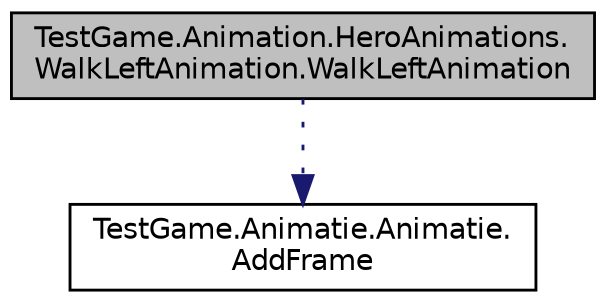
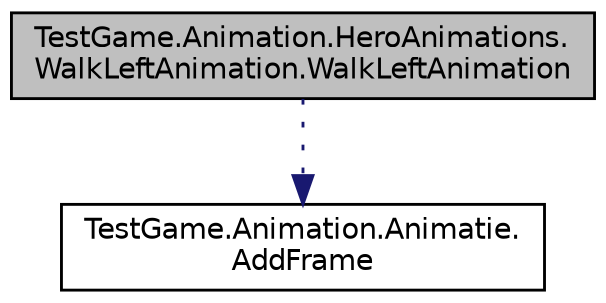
(303, 247) -> (303, 247)
